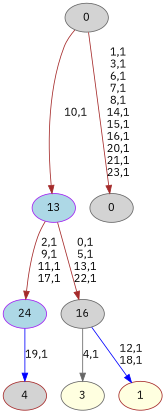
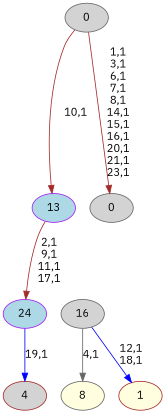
(67, 257) -> none
(83, 396) -> (83, 396)
